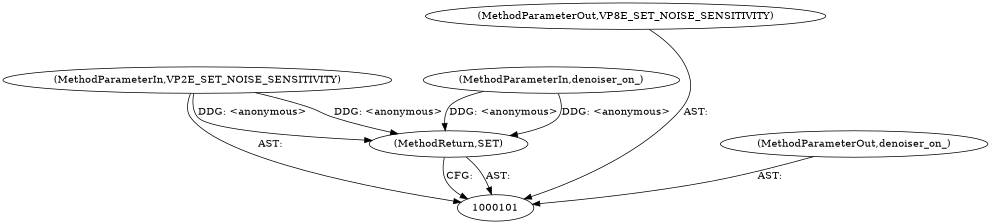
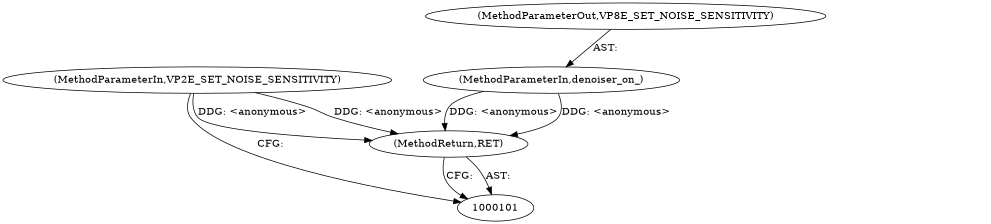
(653, 135) -> (591, 46)
(272, 144) -> (272, 144)
(449, 144) -> (449, 144)
(854, 144) -> none
